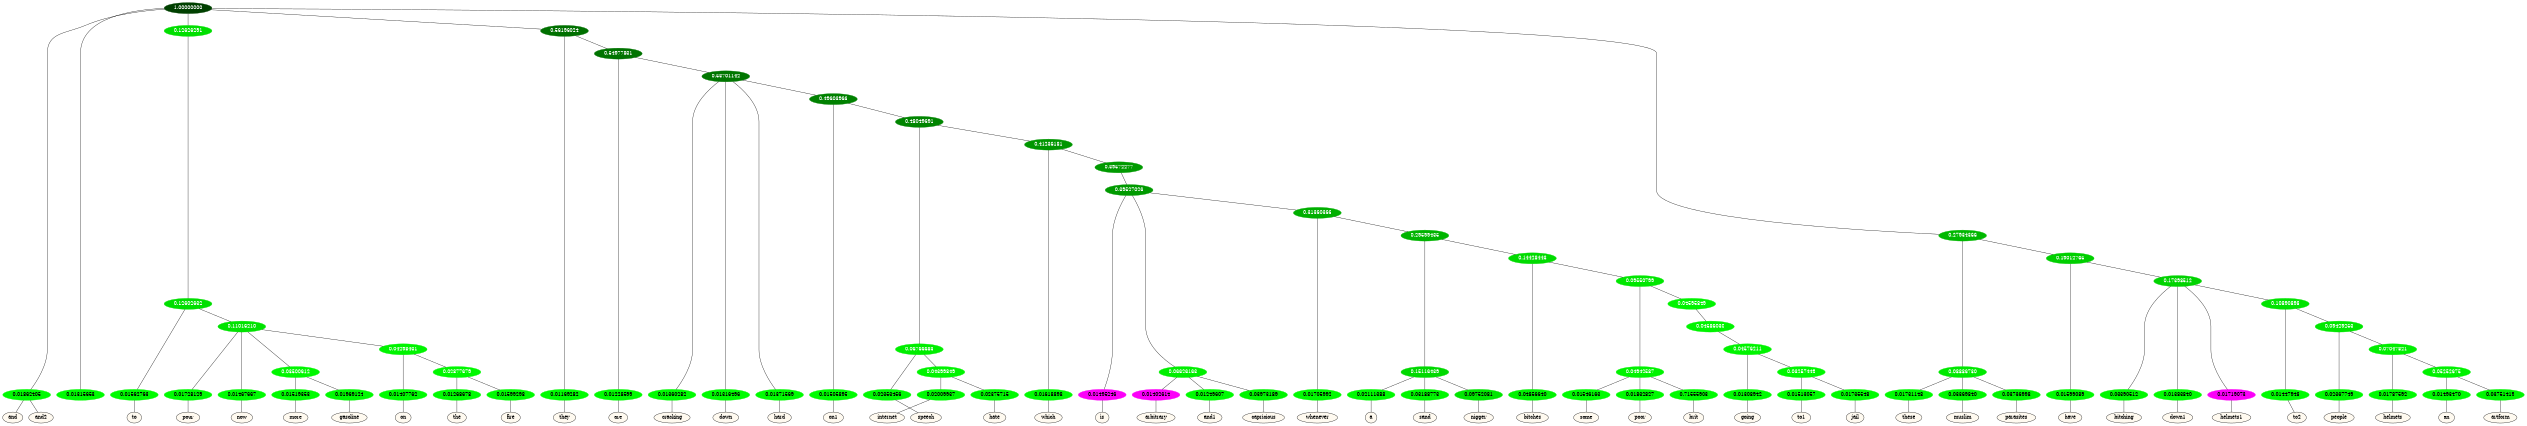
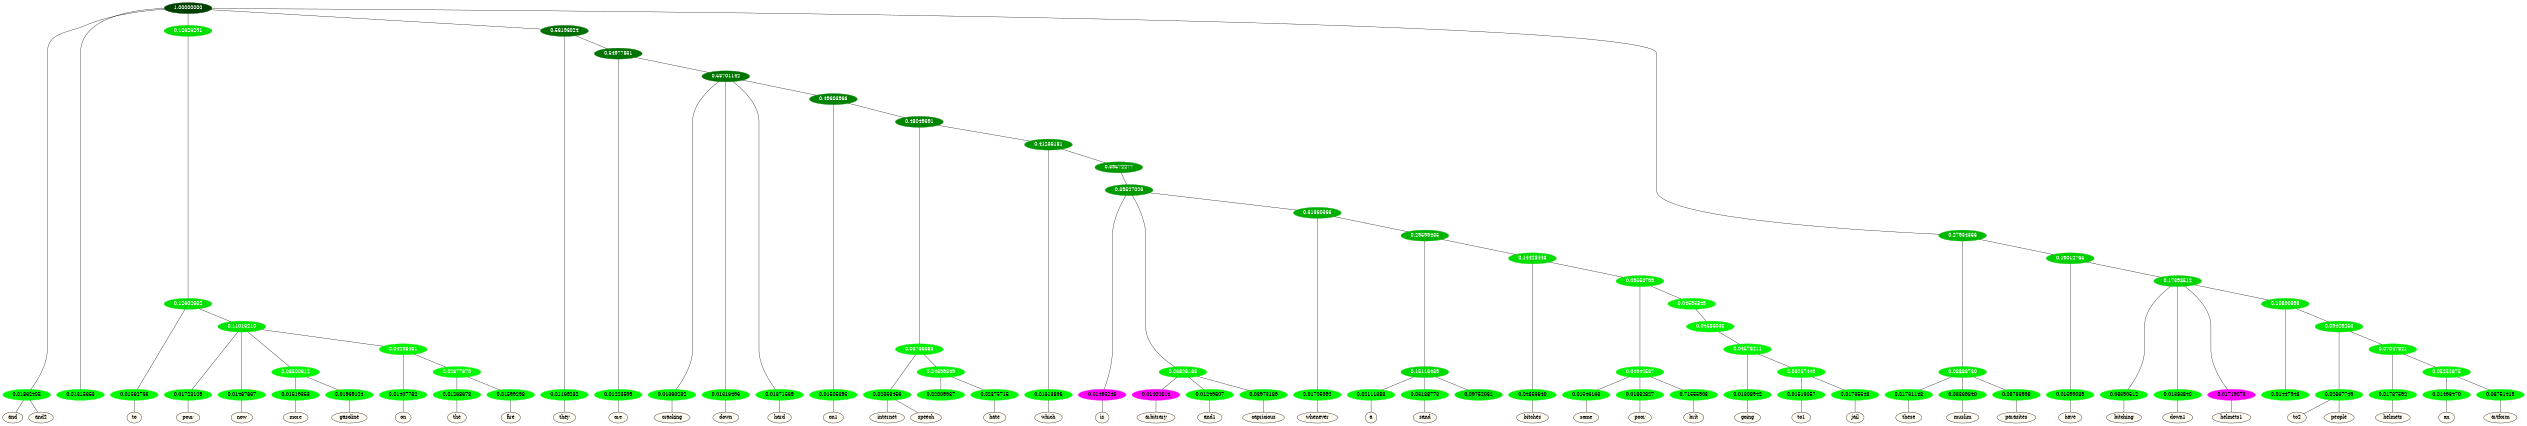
(913, 406) -> (887, 406)
(2291, 406) -> (2317, 407)
(1479, 418) -> none
